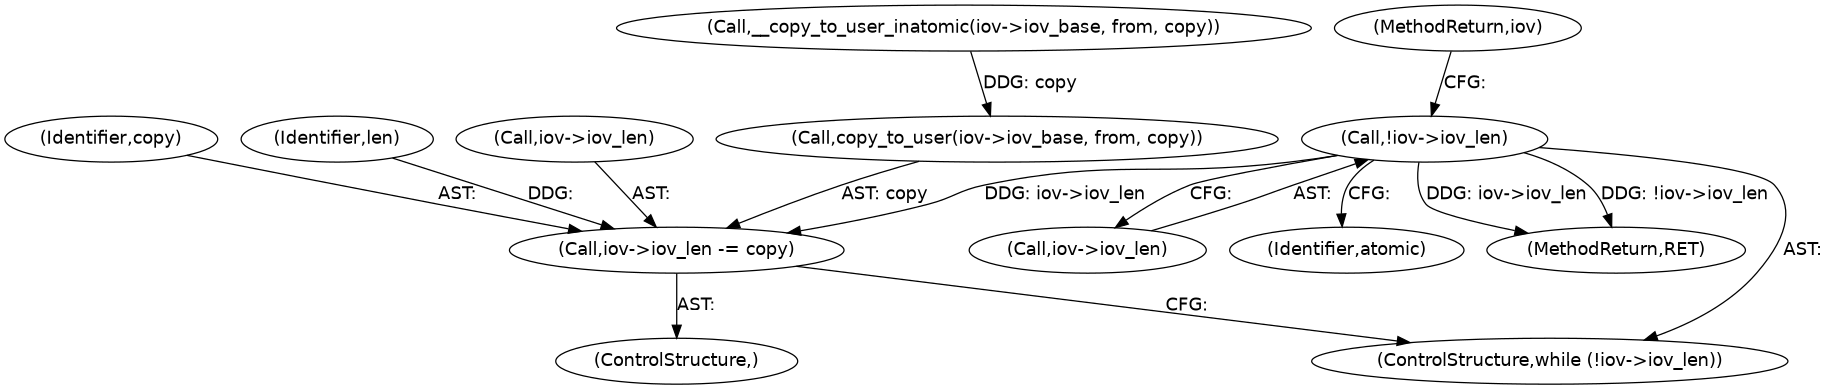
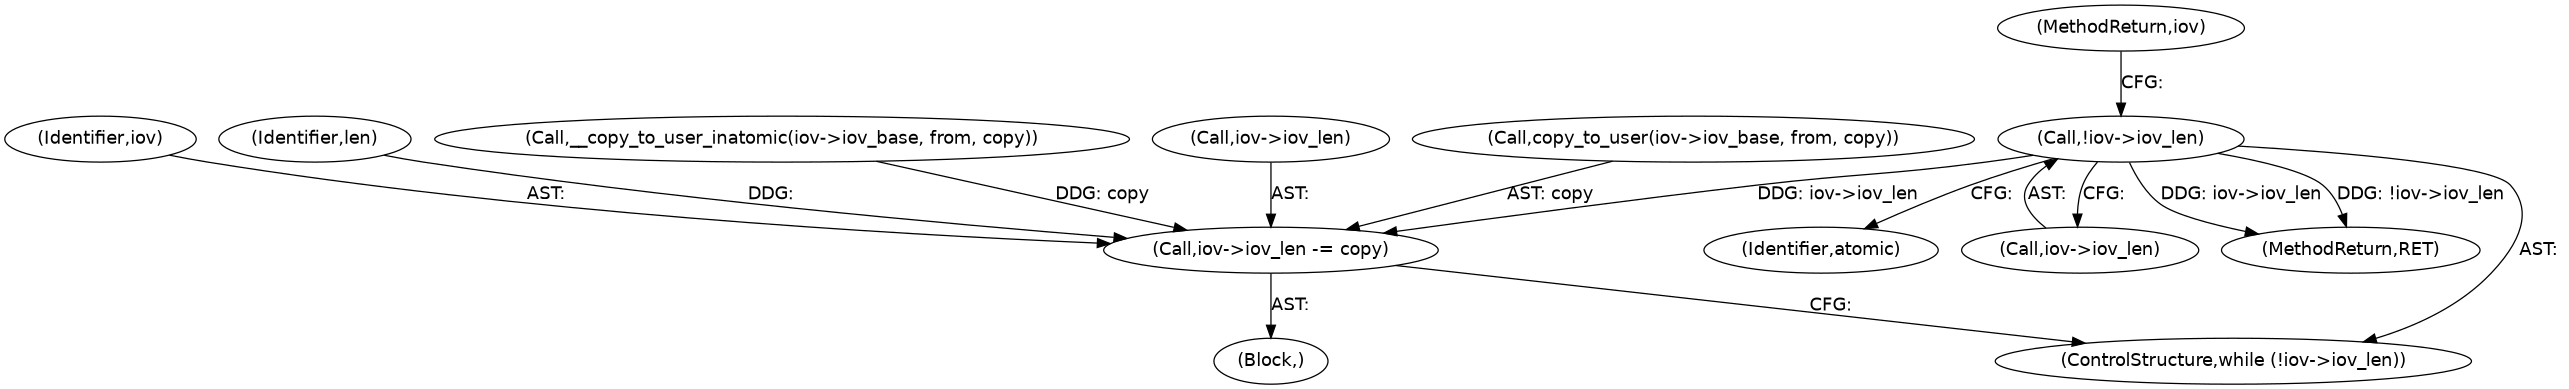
(979, 77) -> (1025, 194)
(111, 139) -> (101, 139)
(677, 361) -> (1271, 361)
